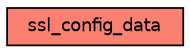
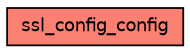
(95, 27) -> (95, 27)
